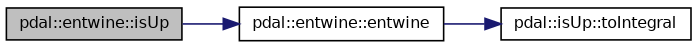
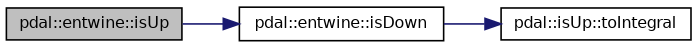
(342, 24) -> (342, 24)
